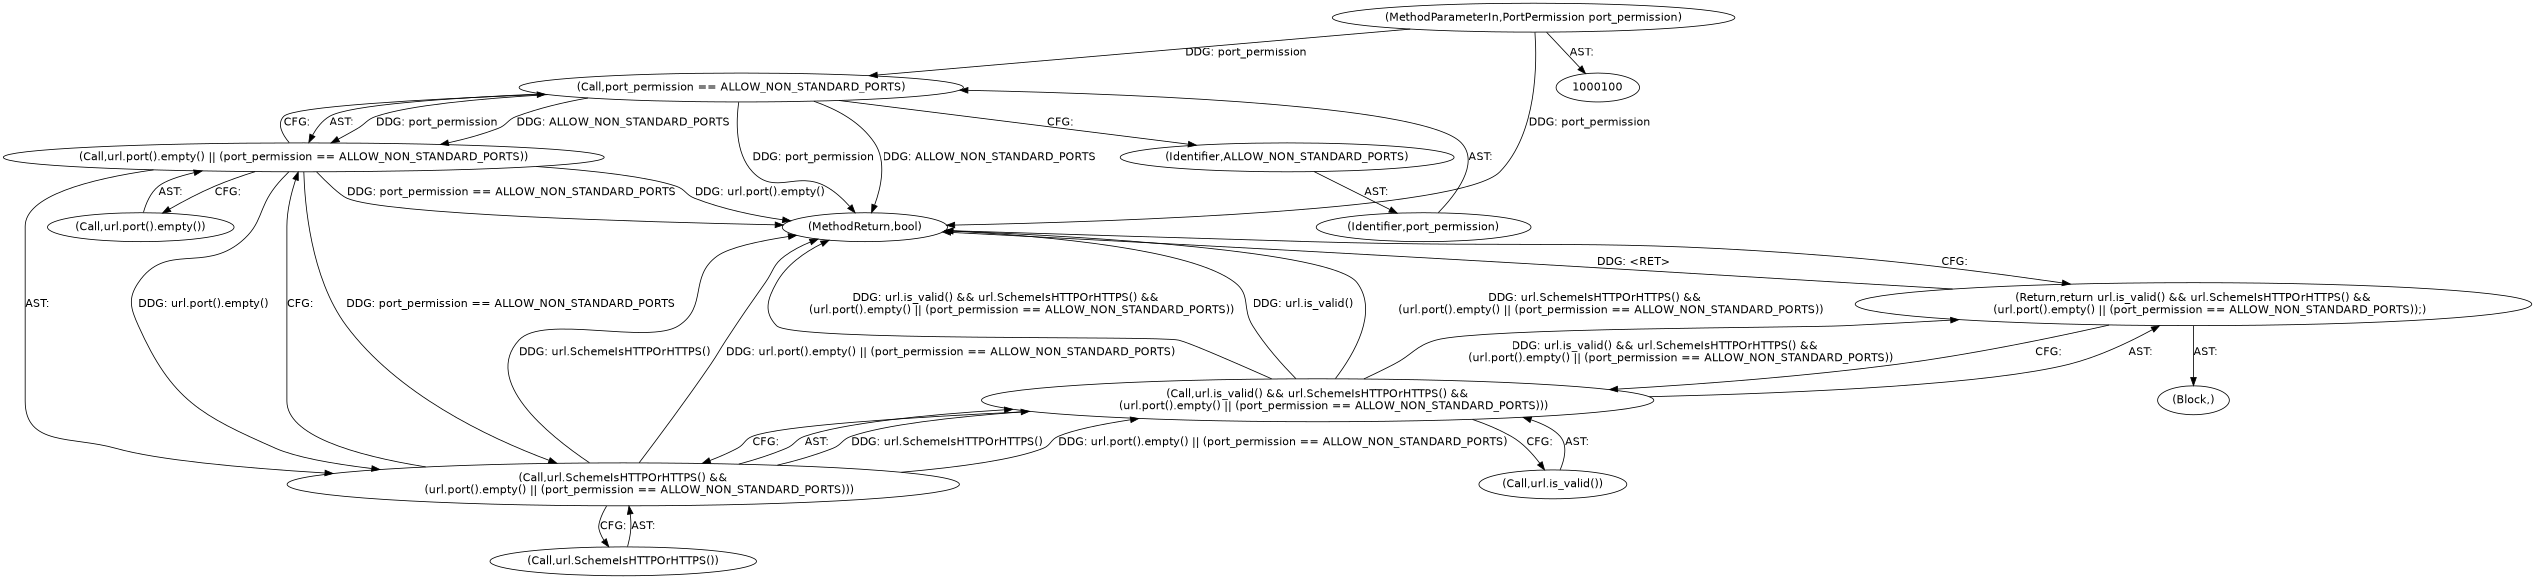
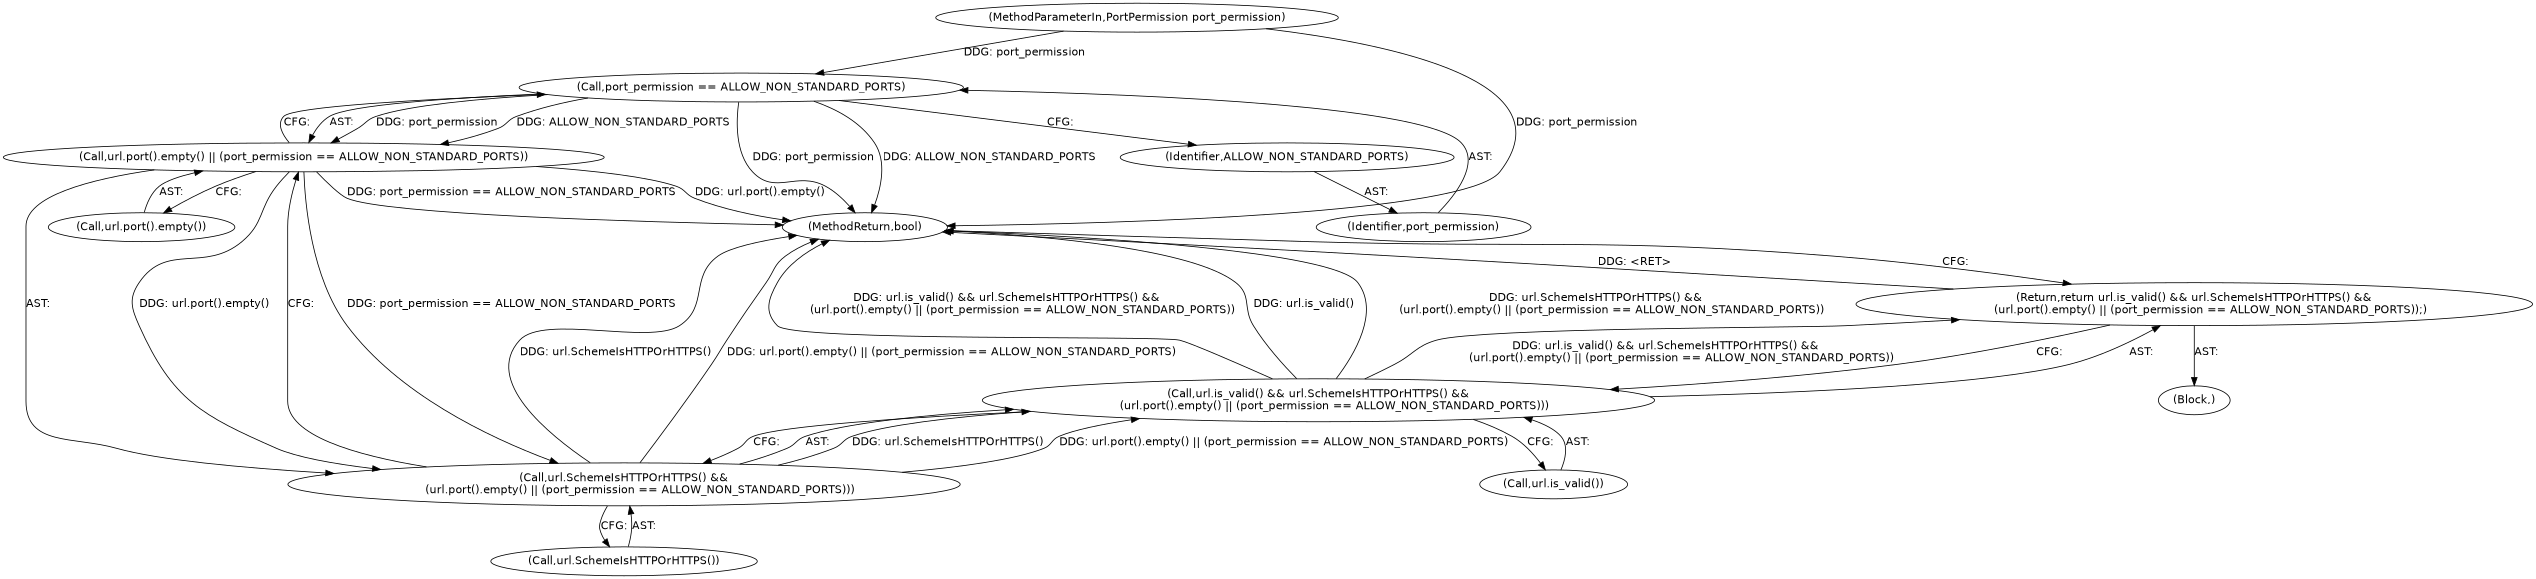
(1598, 88) -> none
